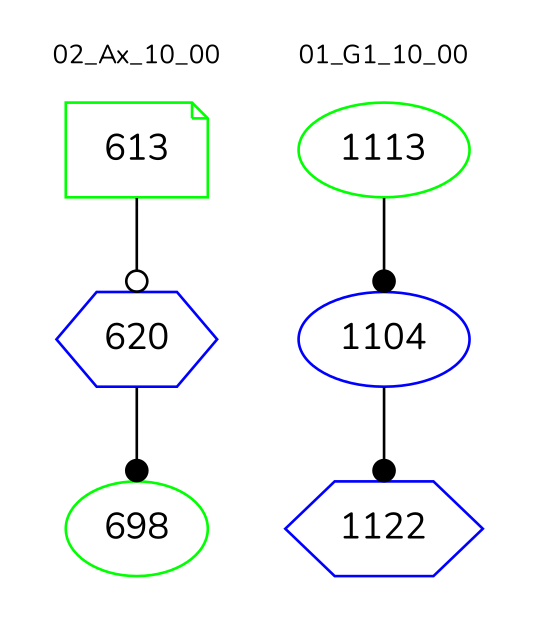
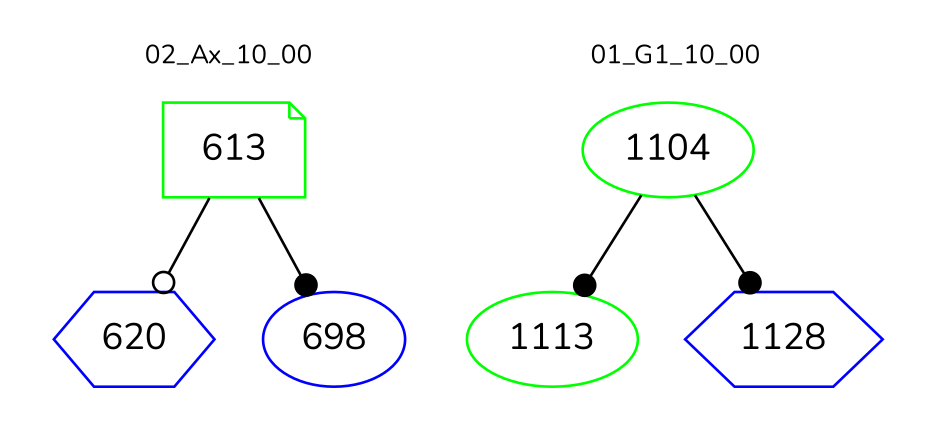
(384, 234) -> (616, 236)
(384, 339) -> (668, 150)
(137, 424) -> (280, 237)
(137, 529) -> (334, 339)
(384, 529) -> (784, 339)
